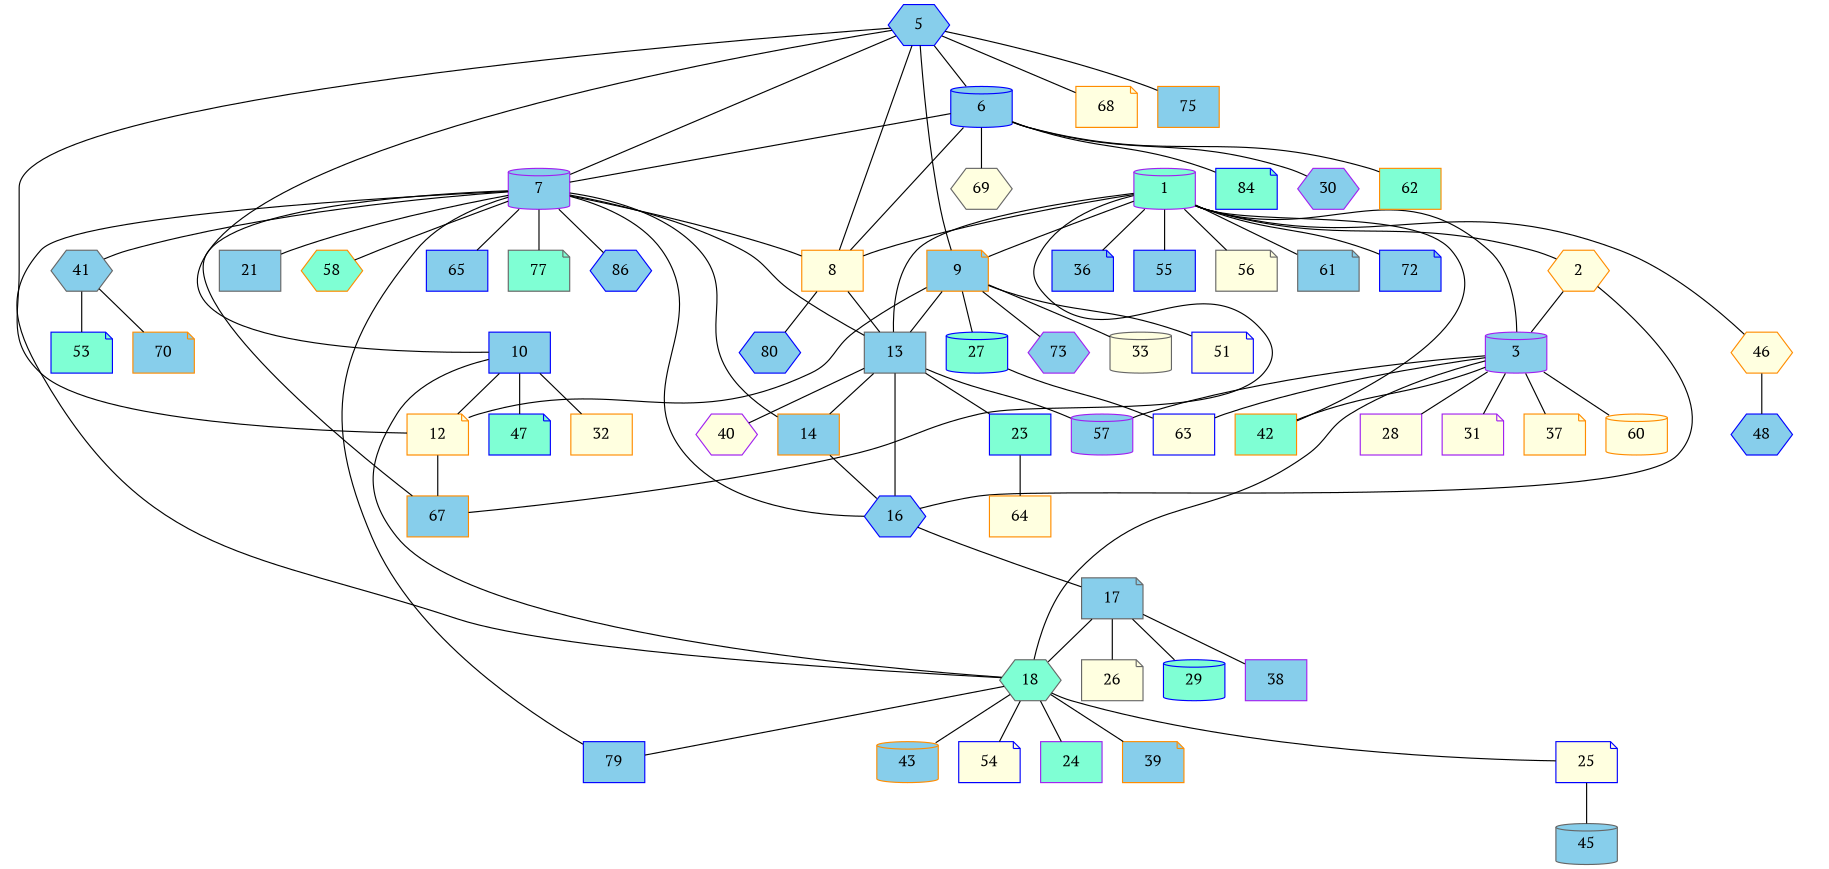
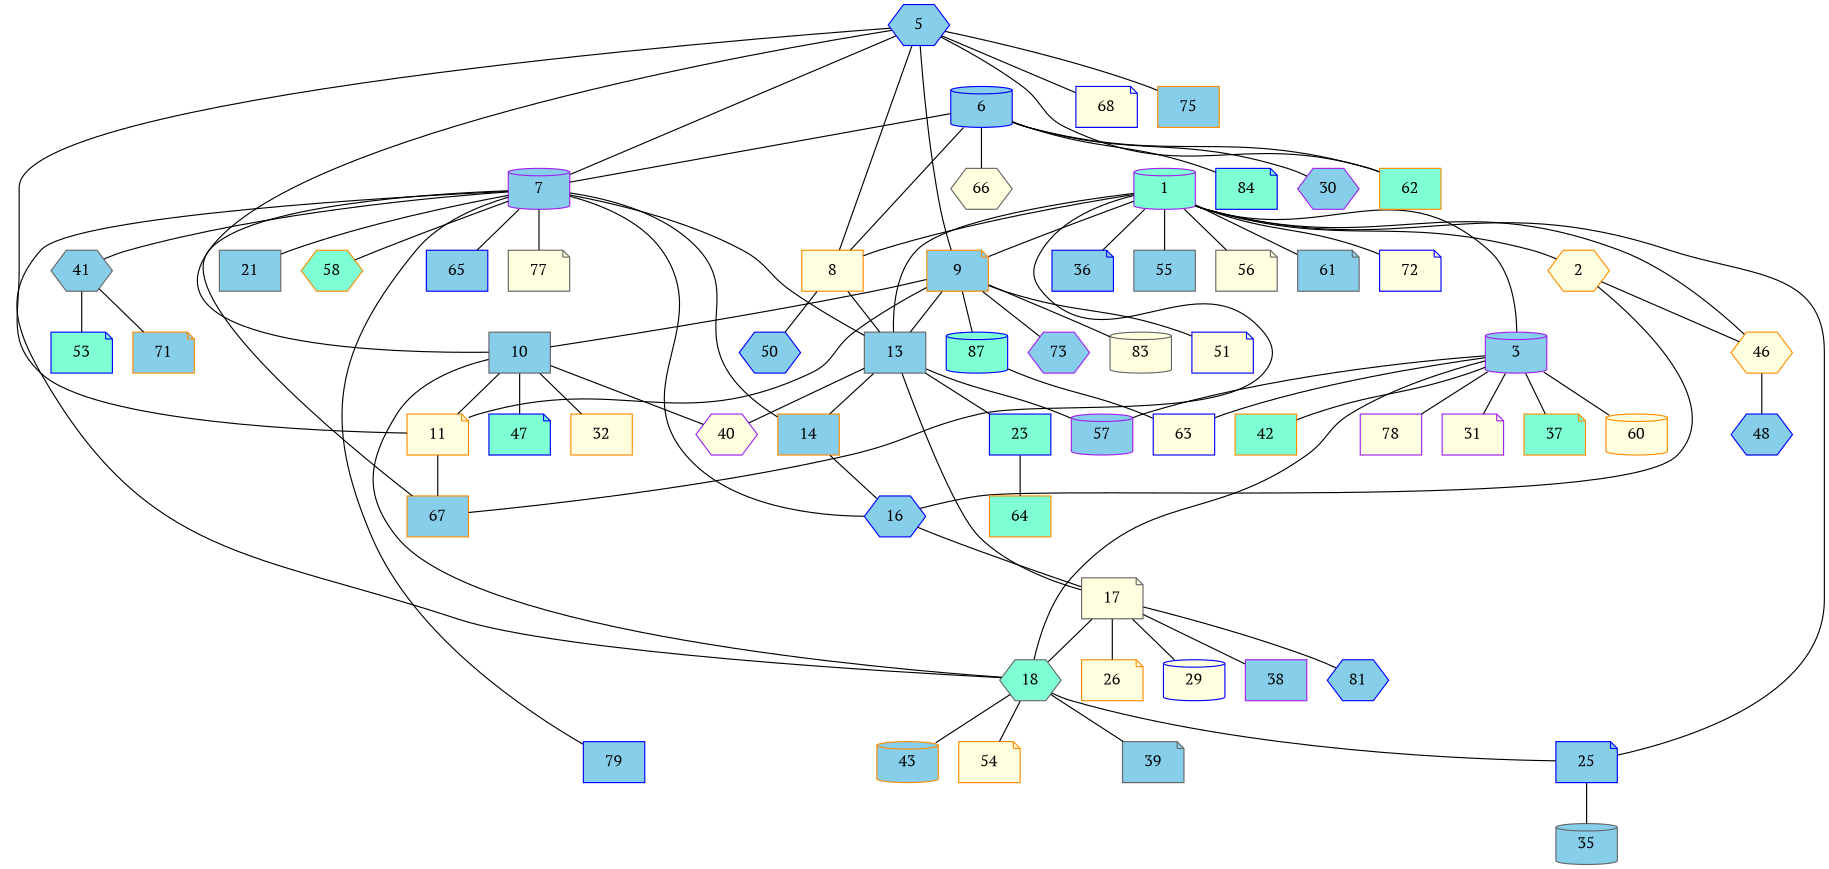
(950, 66) -> (1065, 127)
(1107, 107) -> (1107, 107)
(981, 189) -> (981, 189)
(716, 230) -> none
(1451, 250) -> (1789, 286)
(539, 271) -> (539, 271)
(621, 271) -> none
(1165, 271) -> (1165, 271)
(1410, 271) -> (1410, 271)
(1547, 312) -> (1670, 312)
none -> (739, 316)
(164, 353) -> (164, 353)
(520, 353) -> (520, 353)
(770, 353) -> (770, 353)
(977, 353) -> (977, 353)
(1141, 353) -> (1141, 353)
none -> (619, 392)
(895, 431) -> (961, 510)
(438, 435) -> (438, 435)
(1391, 435) -> (1391, 435)
(1555, 435) -> (1555, 435)
(1020, 516) -> (1020, 516)
(1112, 598) -> (1112, 598)
(1112, 680) -> (1112, 680)
(1194, 680) -> (1194, 680)
none -> (1358, 680)
(825, 721) -> none
(989, 762) -> (989, 762)
(1071, 762) -> none
(1153, 762) -> (1153, 762)
(1587, 762) -> (1587, 762)
(1587, 844) -> (1587, 844)
